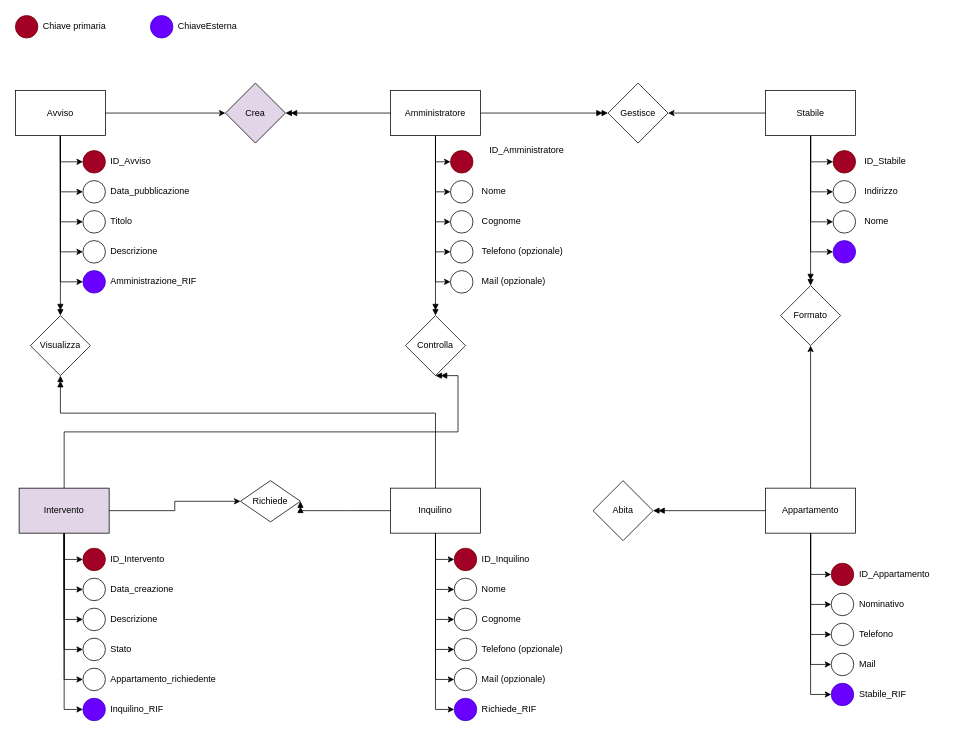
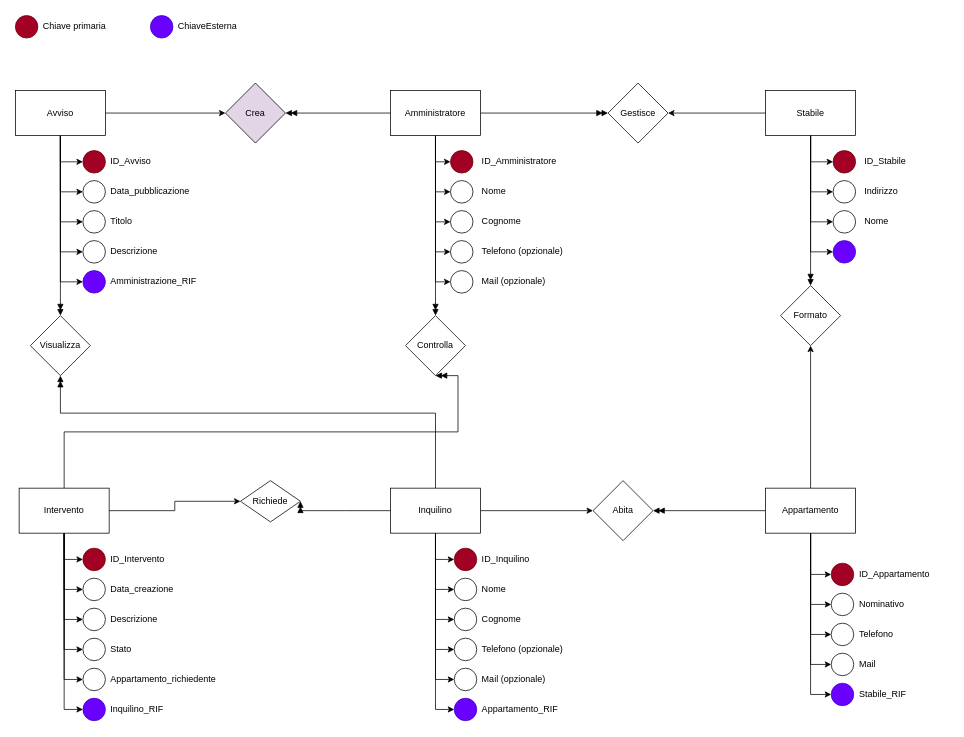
(533, 150) -> (525, 162)
(64, 510) -> (64, 510)
none -> (534, 510)
(510, 709) -> (522, 709)
